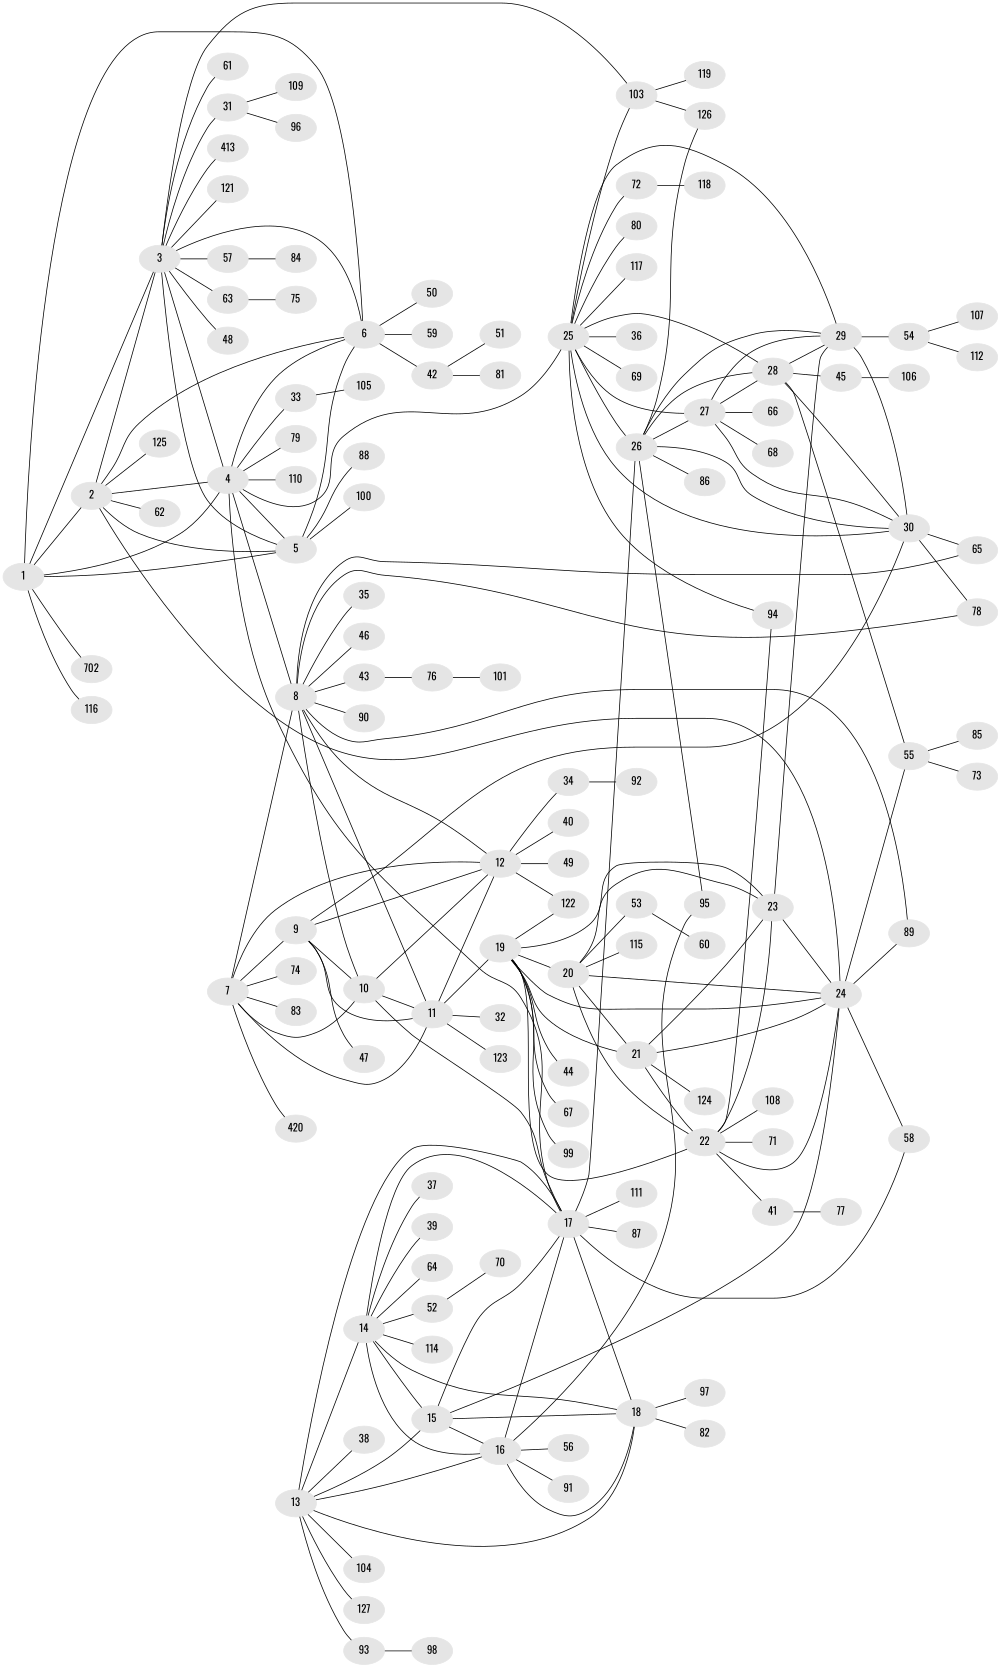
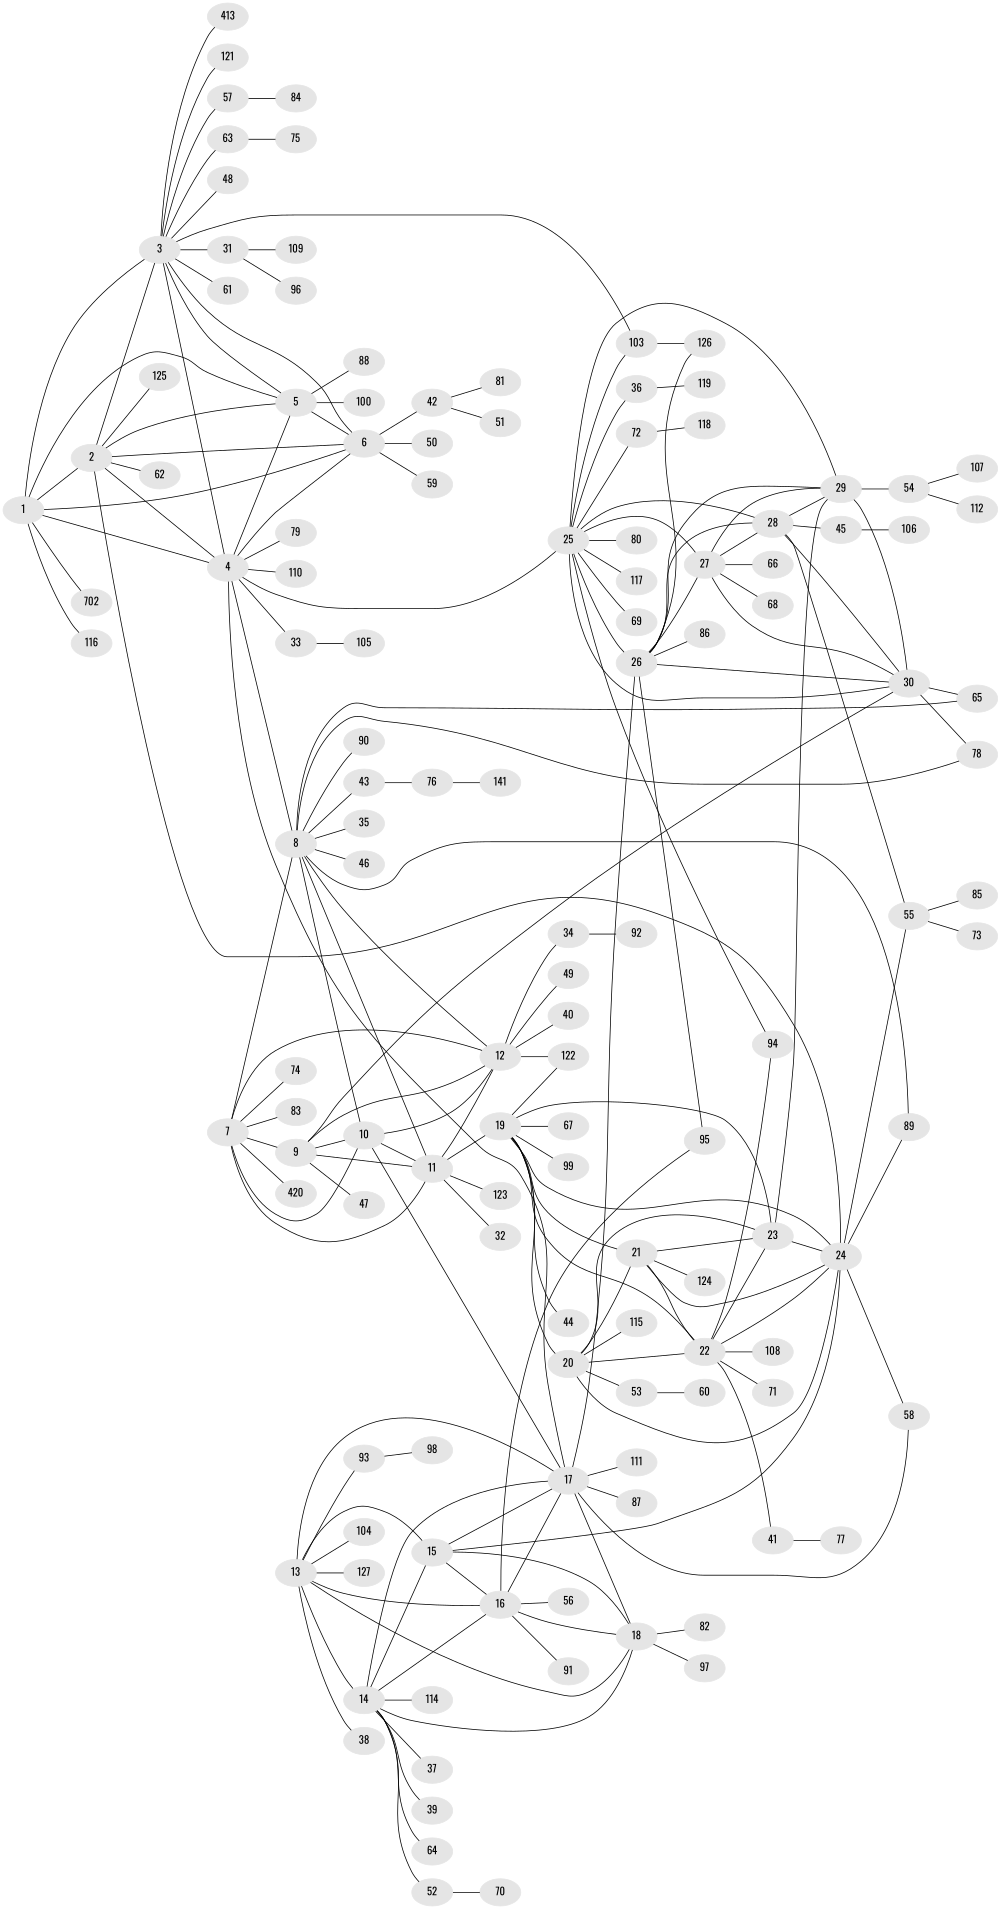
(671, 85) -> (671, 387)
(500, 677) -> (500, 783)
